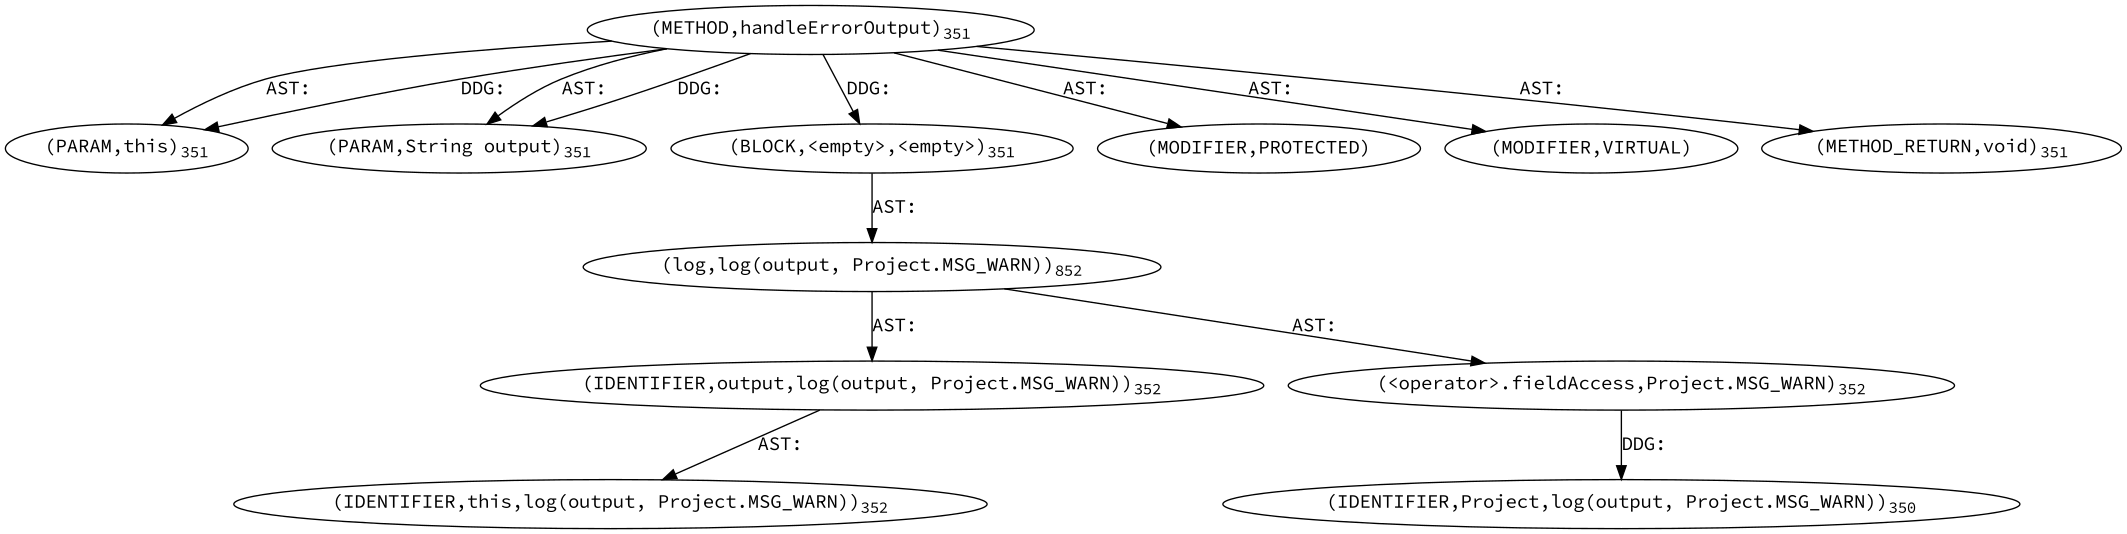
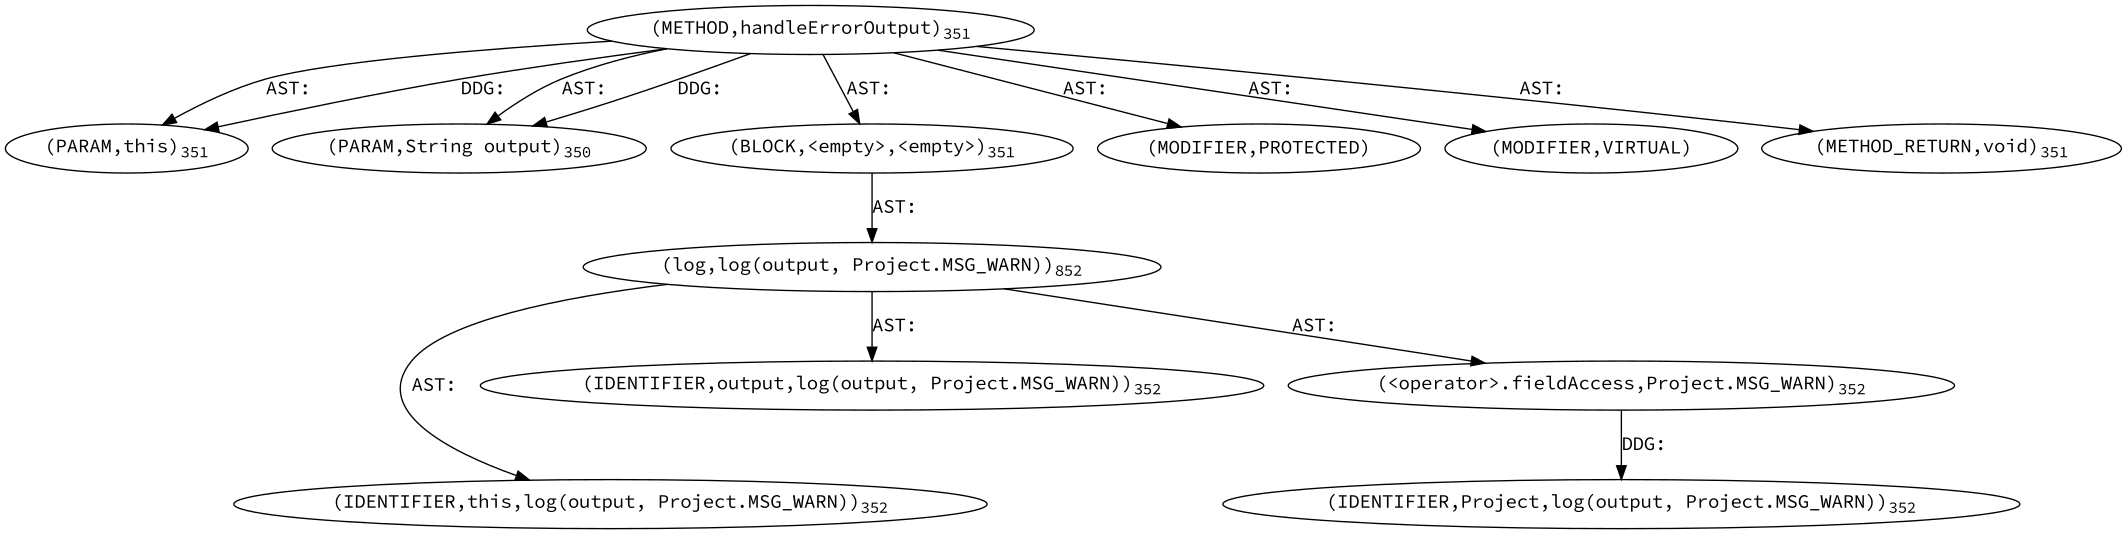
(875, 89) -> (875, 89)
(578, 146) -> (578, 146)
(748, 442) -> (448, 335)
(1903, 502) -> (1903, 502)
